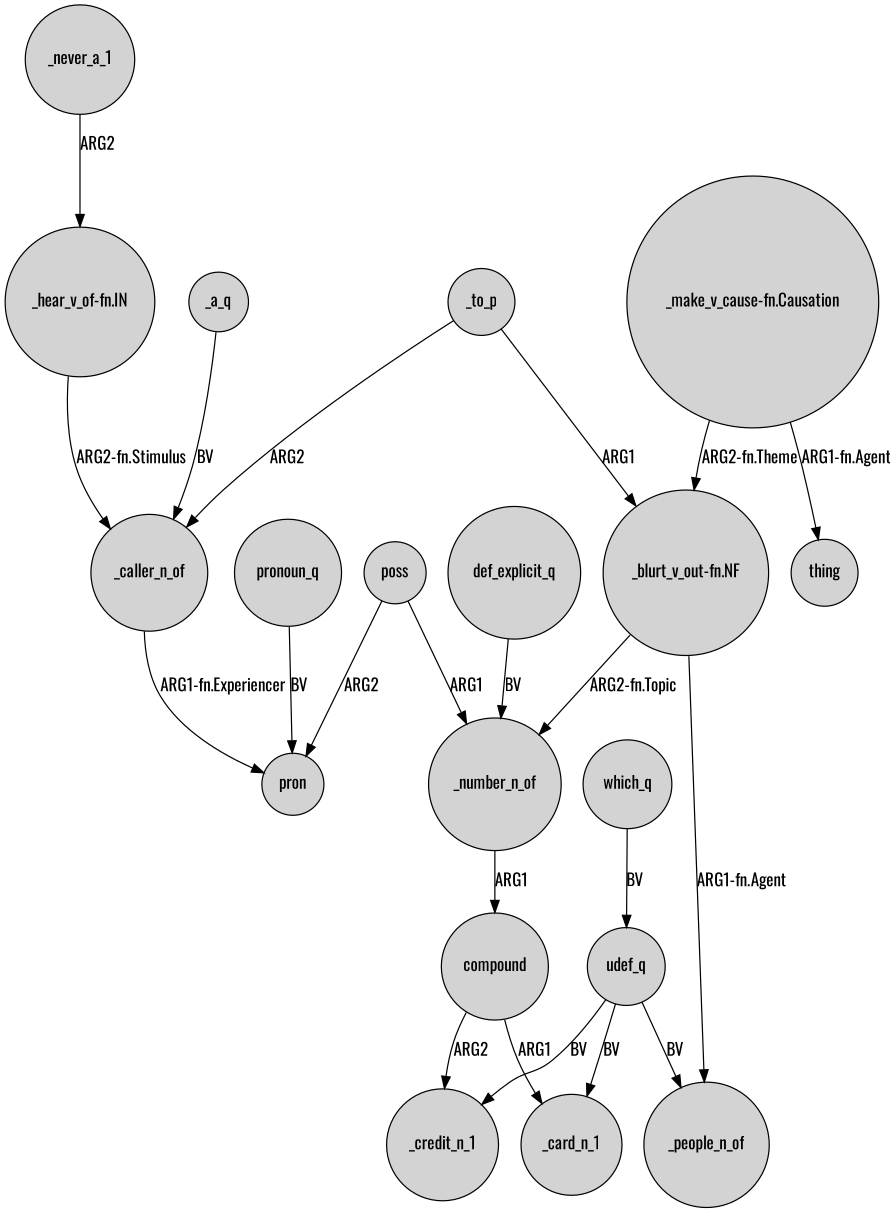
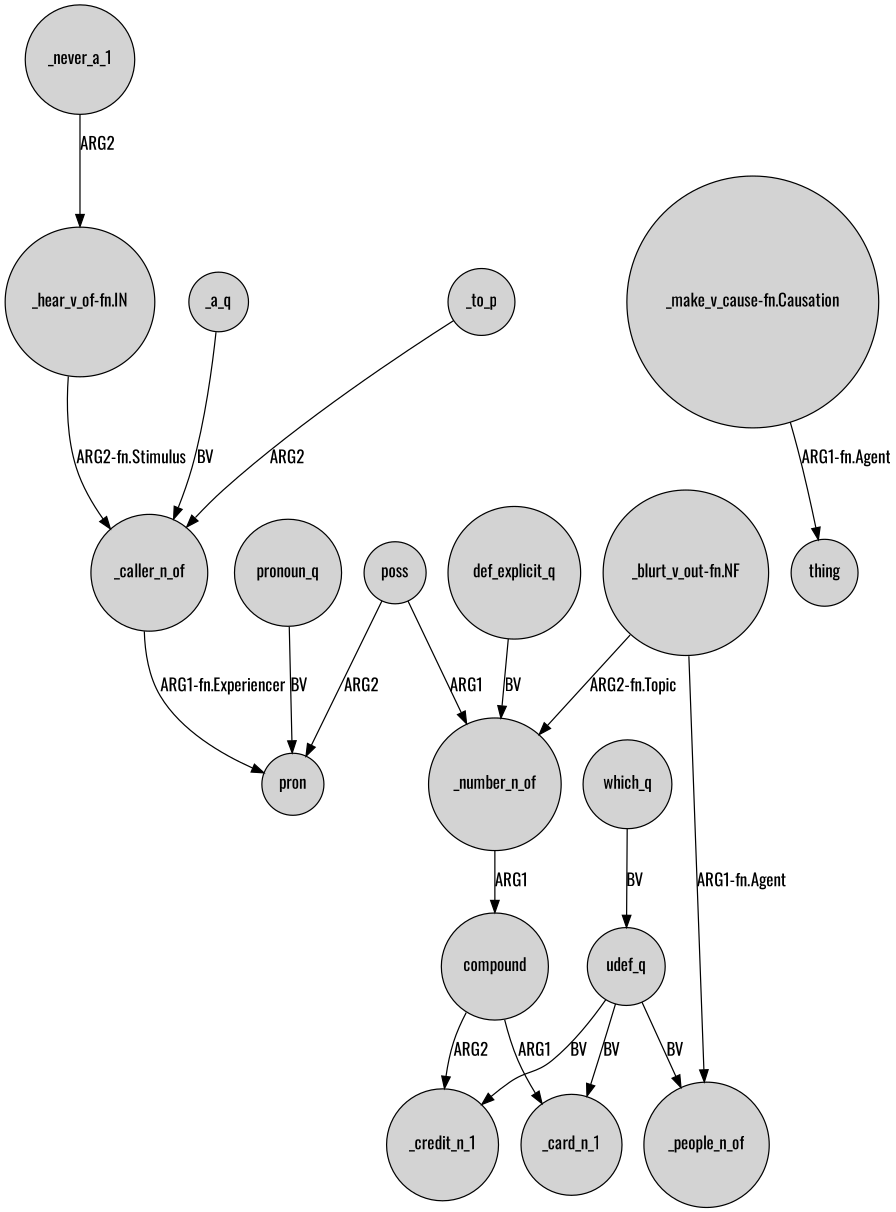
(565, 412) -> none
(702, 449) -> none
